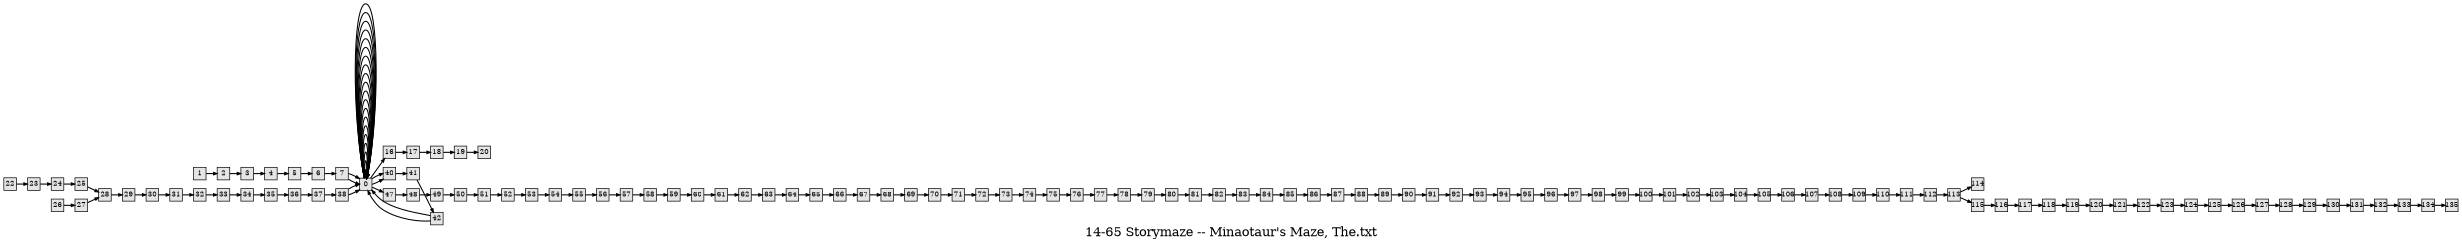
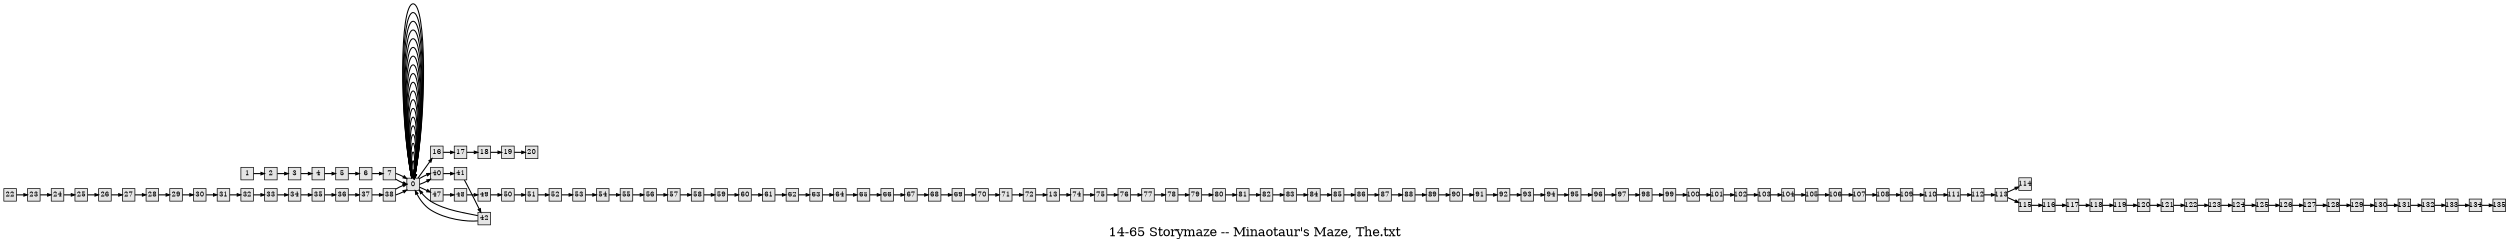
(91, 189) -> (91, 195)
(1006, 195) -> (1053, 195)
